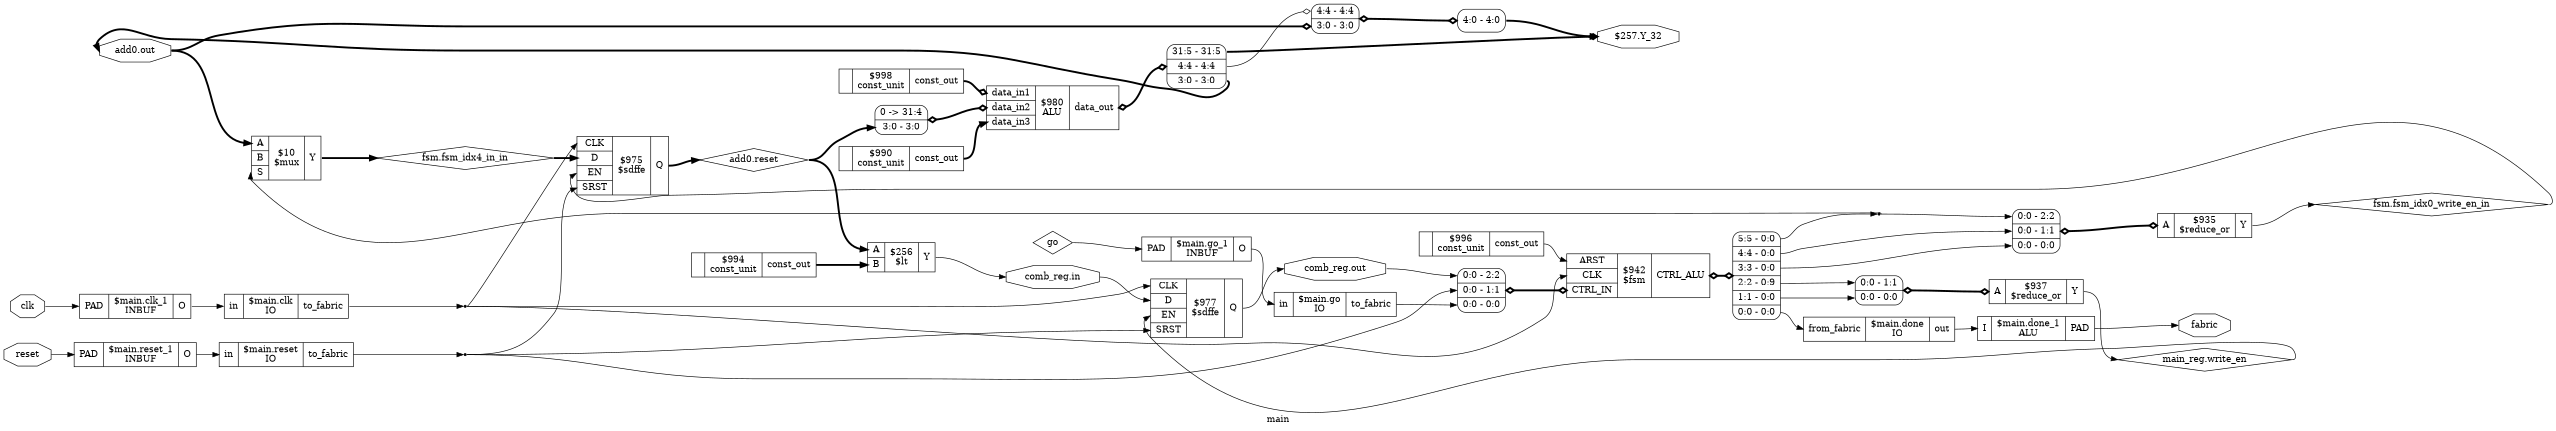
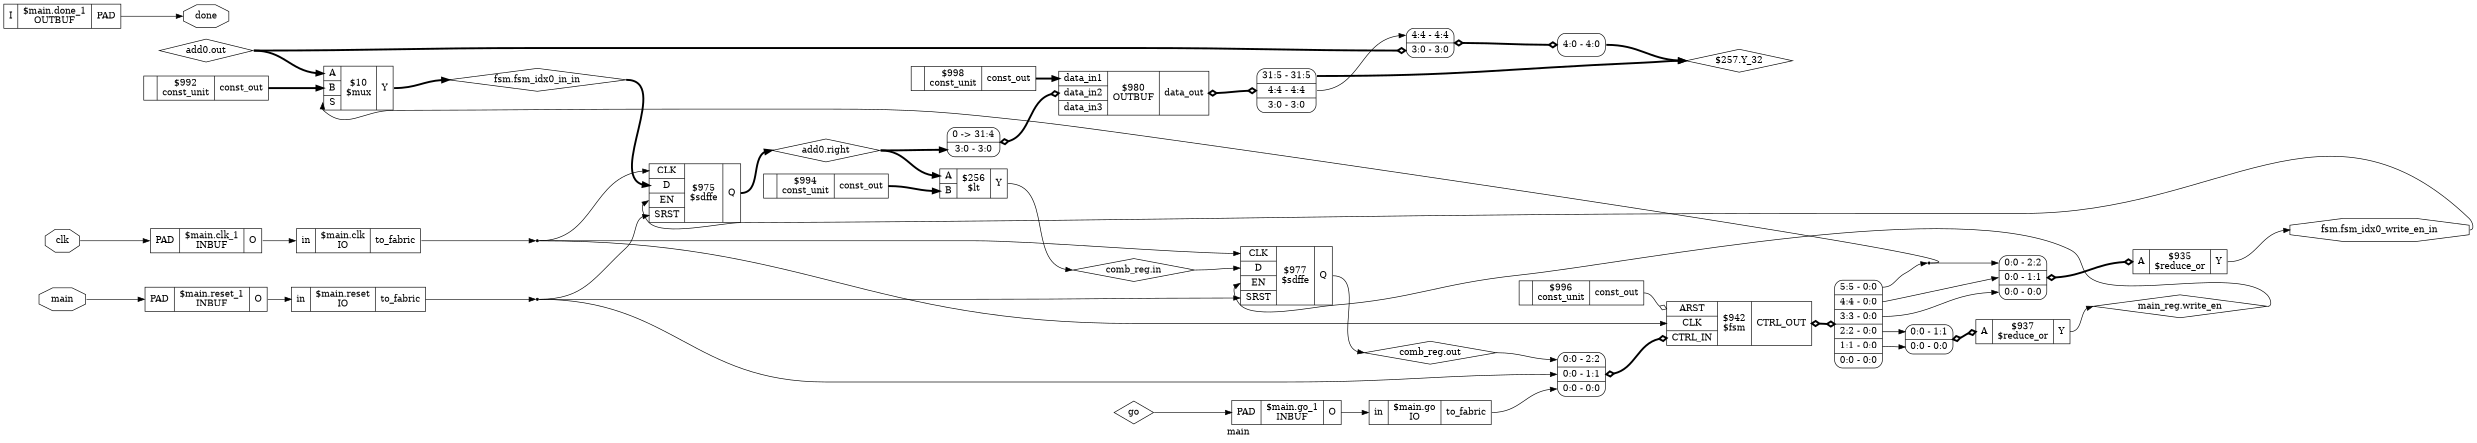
(1638, 37) -> (1739, 61)
(1266, 42) -> (1359, 66)
(1408, 44) -> (1498, 71)
(135, 51) -> (206, 51)
(666, 51) -> none
(972, 84) -> (1044, 79)
none -> (206, 88)
(1052, 112) -> (1133, 98)
(465, 158) -> (537, 80)
(901, 159) -> none
(754, 160) -> (826, 150)
(2432, 205) -> (2380, 230)
(1554, 250) -> (1653, 298)
(1335, 269) -> (1430, 353)
(1681, 275) -> (1782, 323)
(1053, 277) -> (1134, 270)
(1757, 283) -> (1858, 331)
(2205, 325) -> (206, 16)
(1879, 329) -> none
(2029, 333) -> (55, 21)
(28, 355) -> (62, 299)
